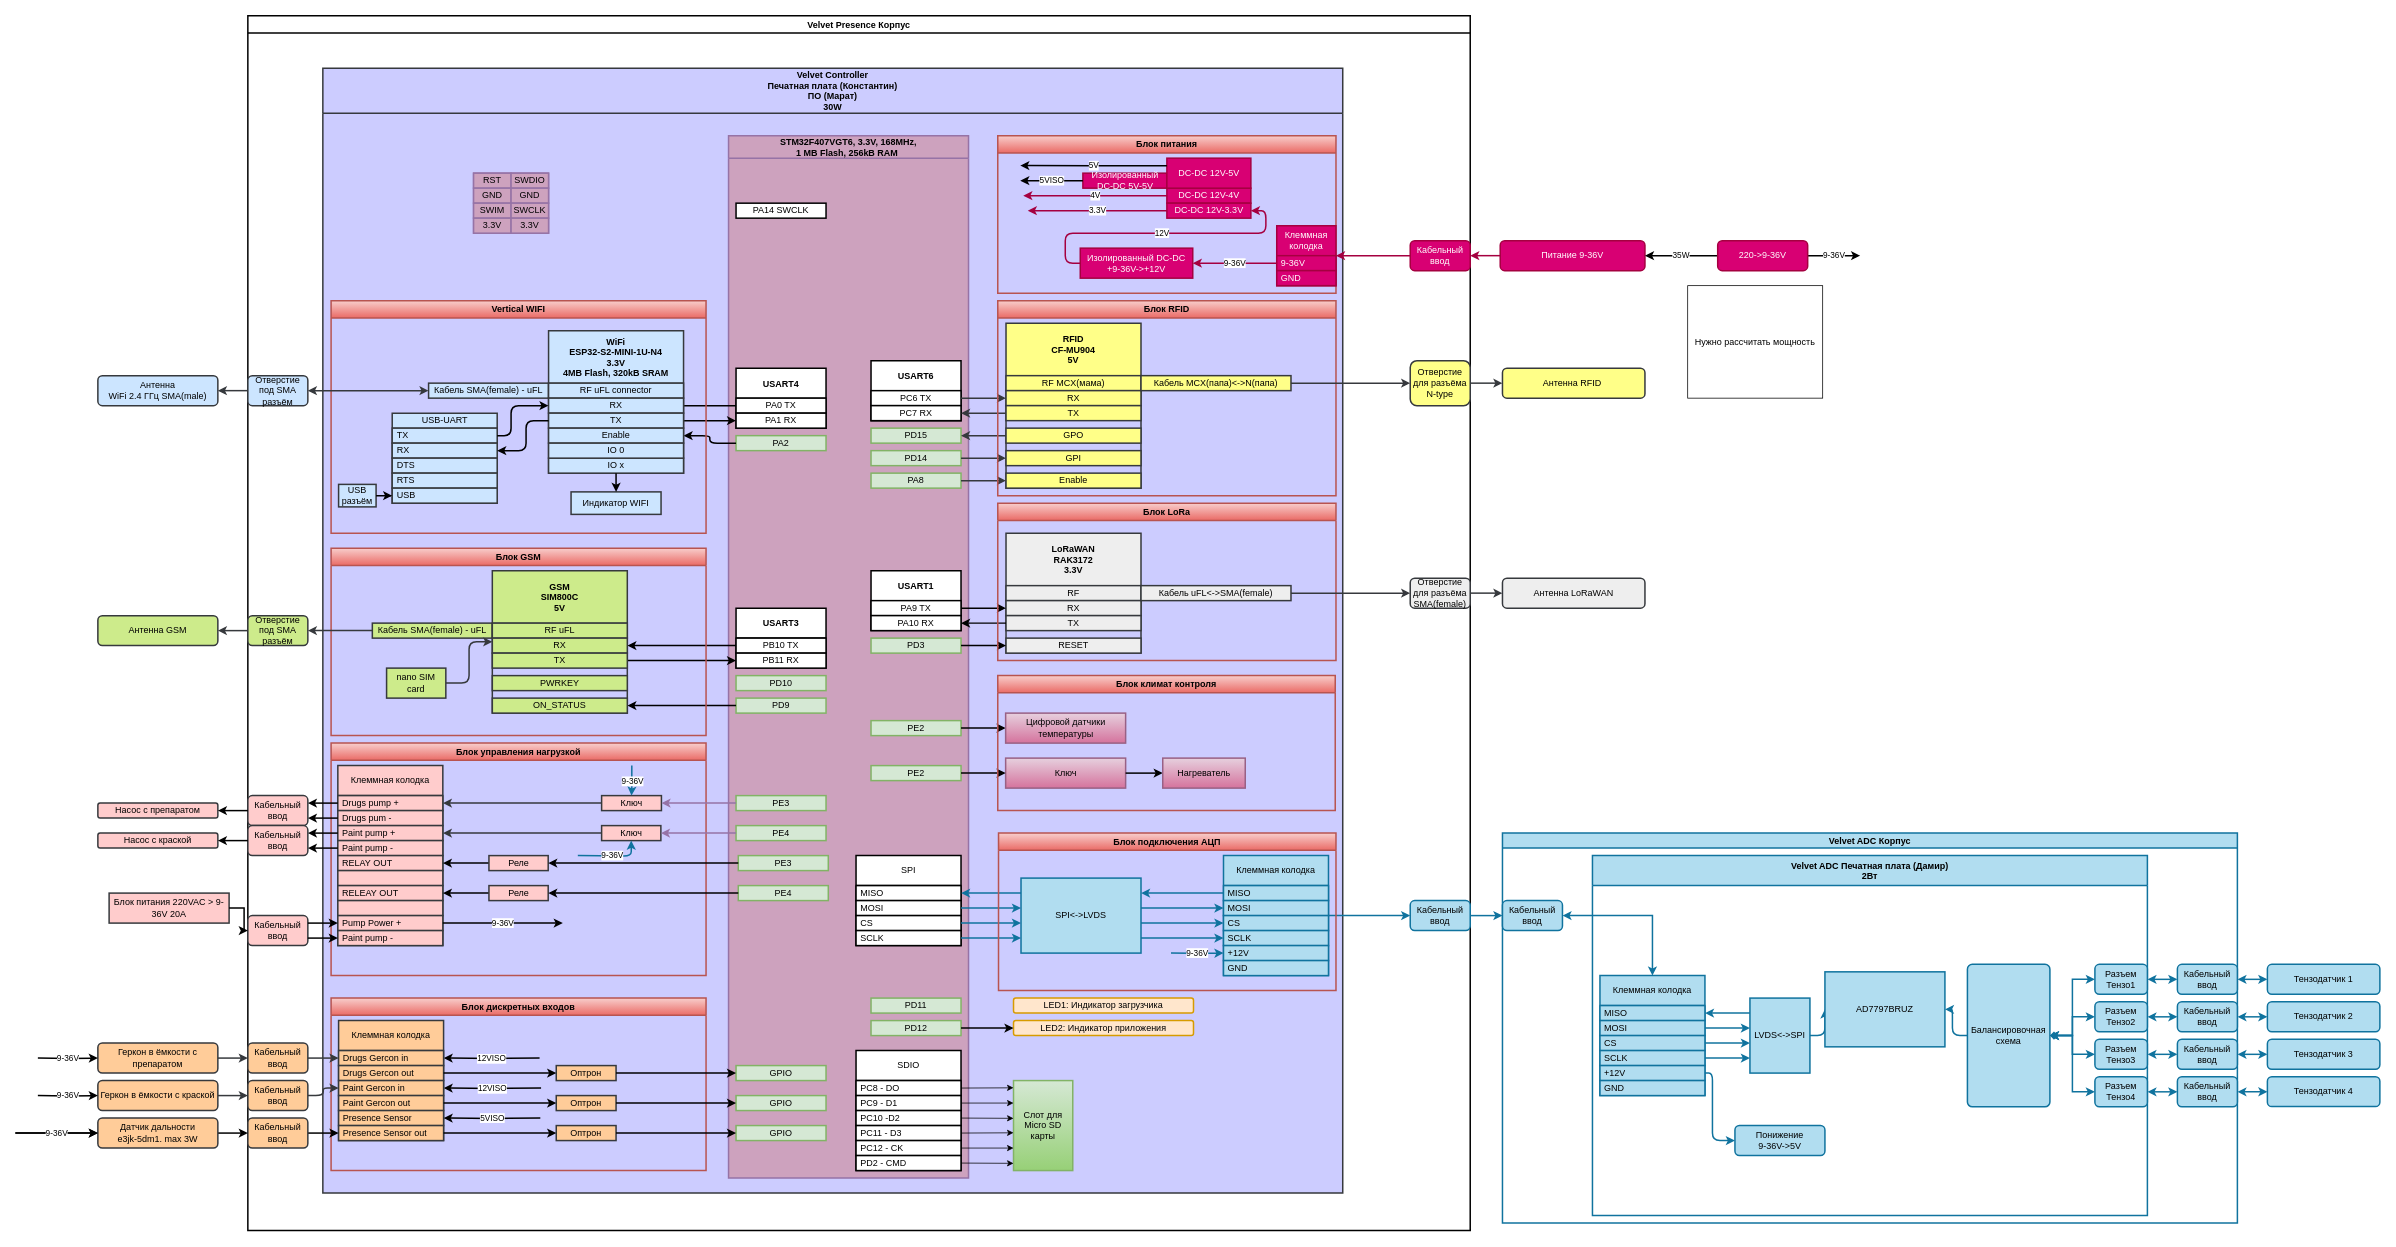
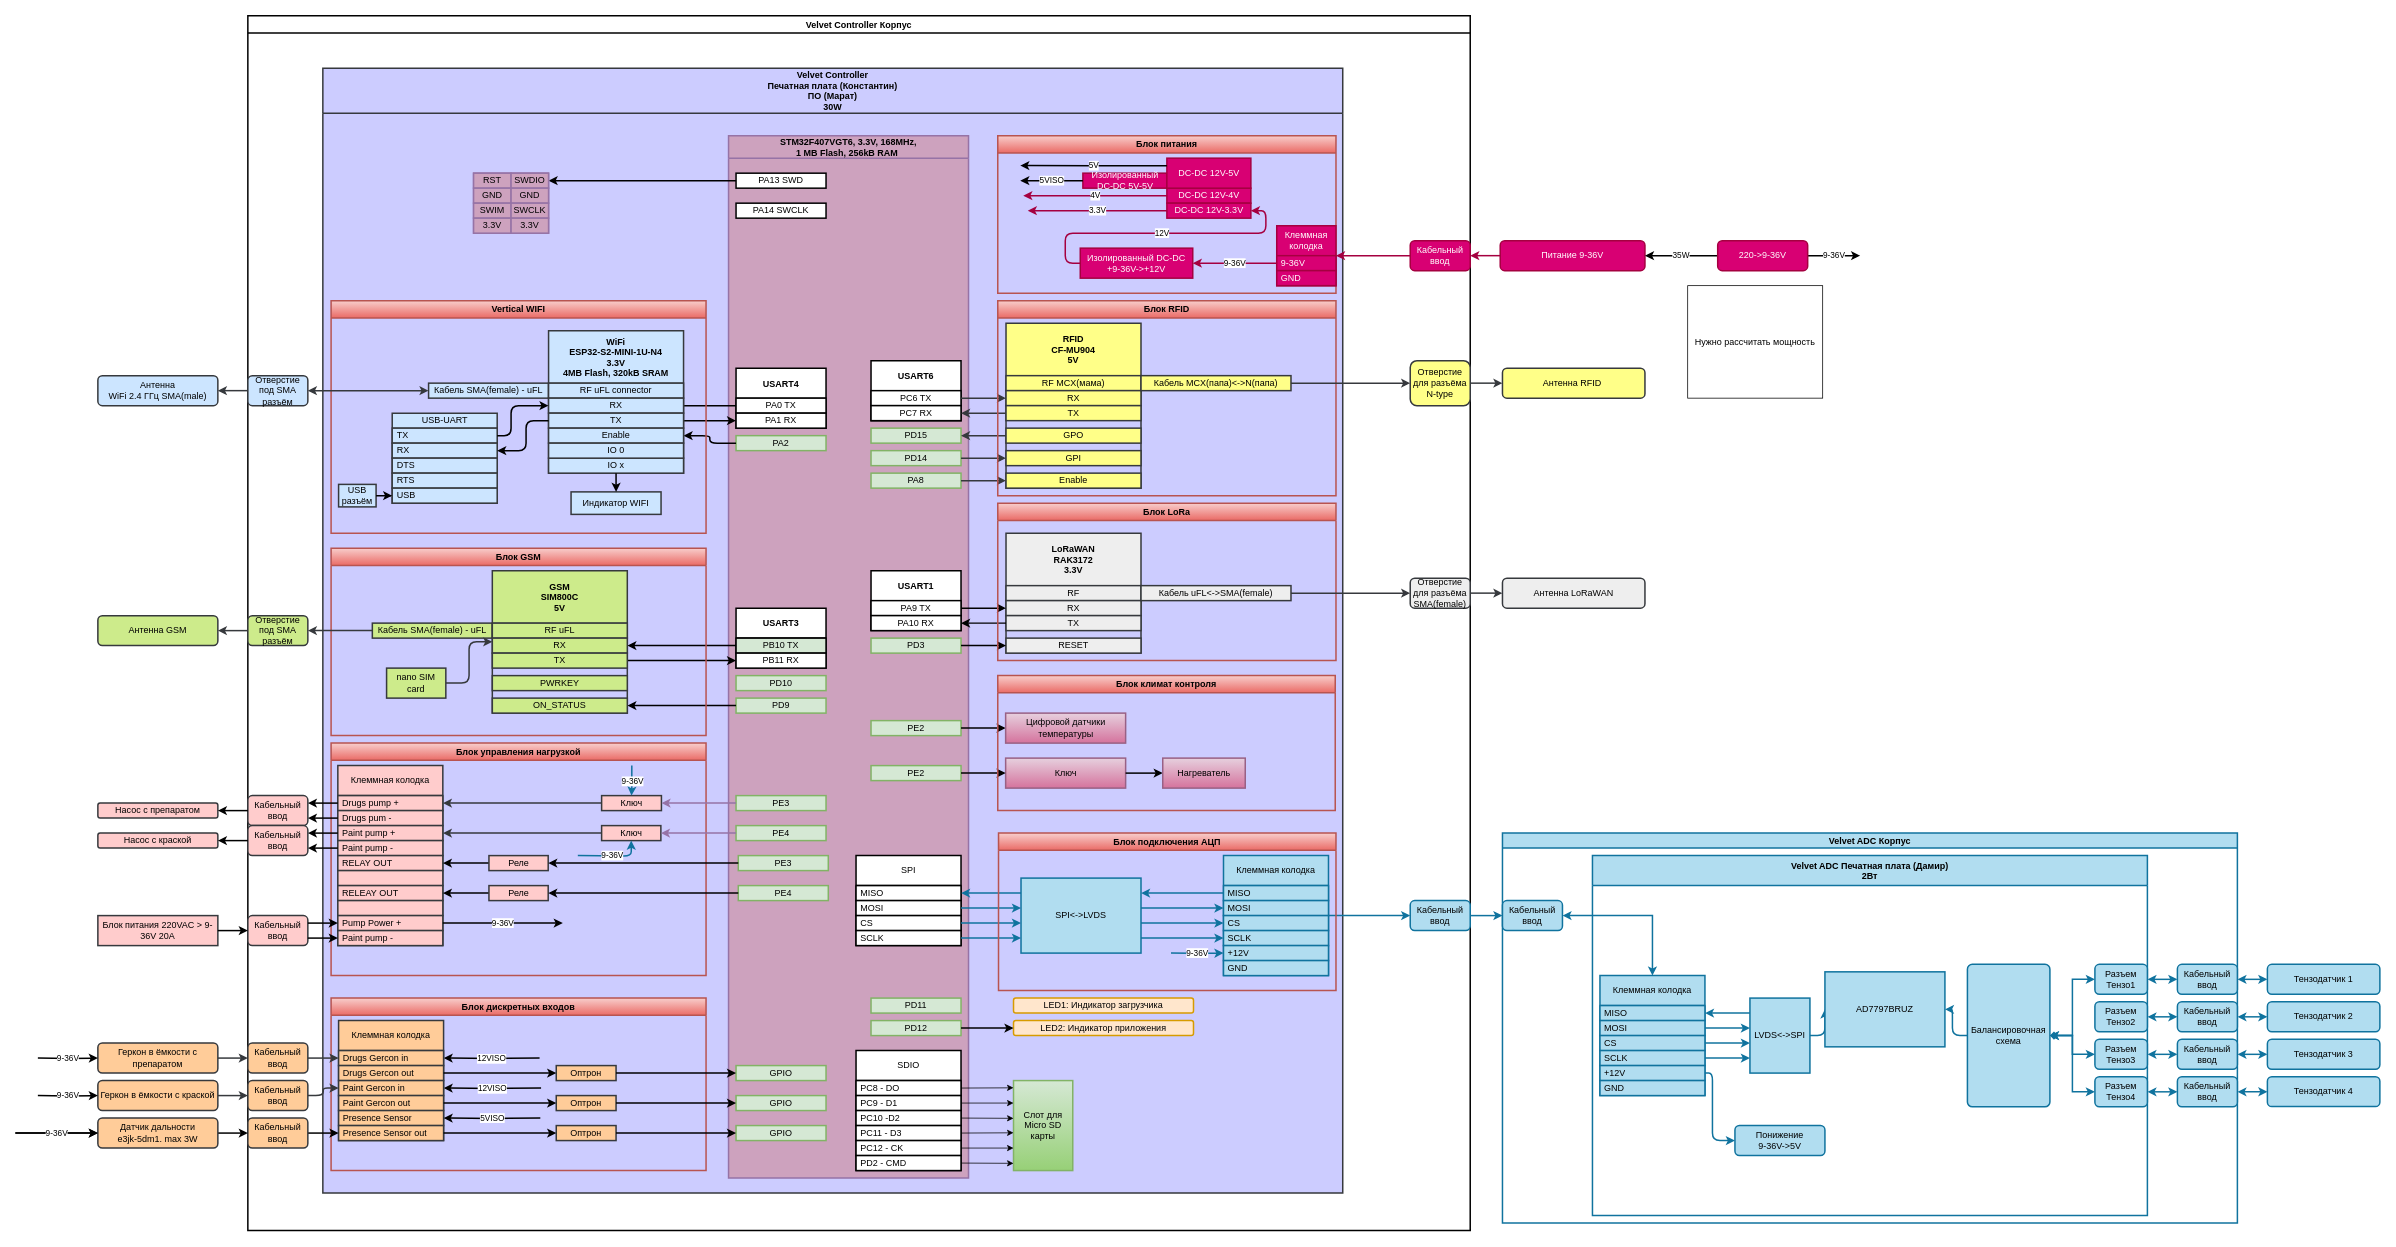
(859, 24) -> (859, 24)
none -> (646, 180)
none -> (781, 180)
(781, 645) -> (781, 645)
(169, 908) -> (158, 930)
(2082, 1017) -> none
